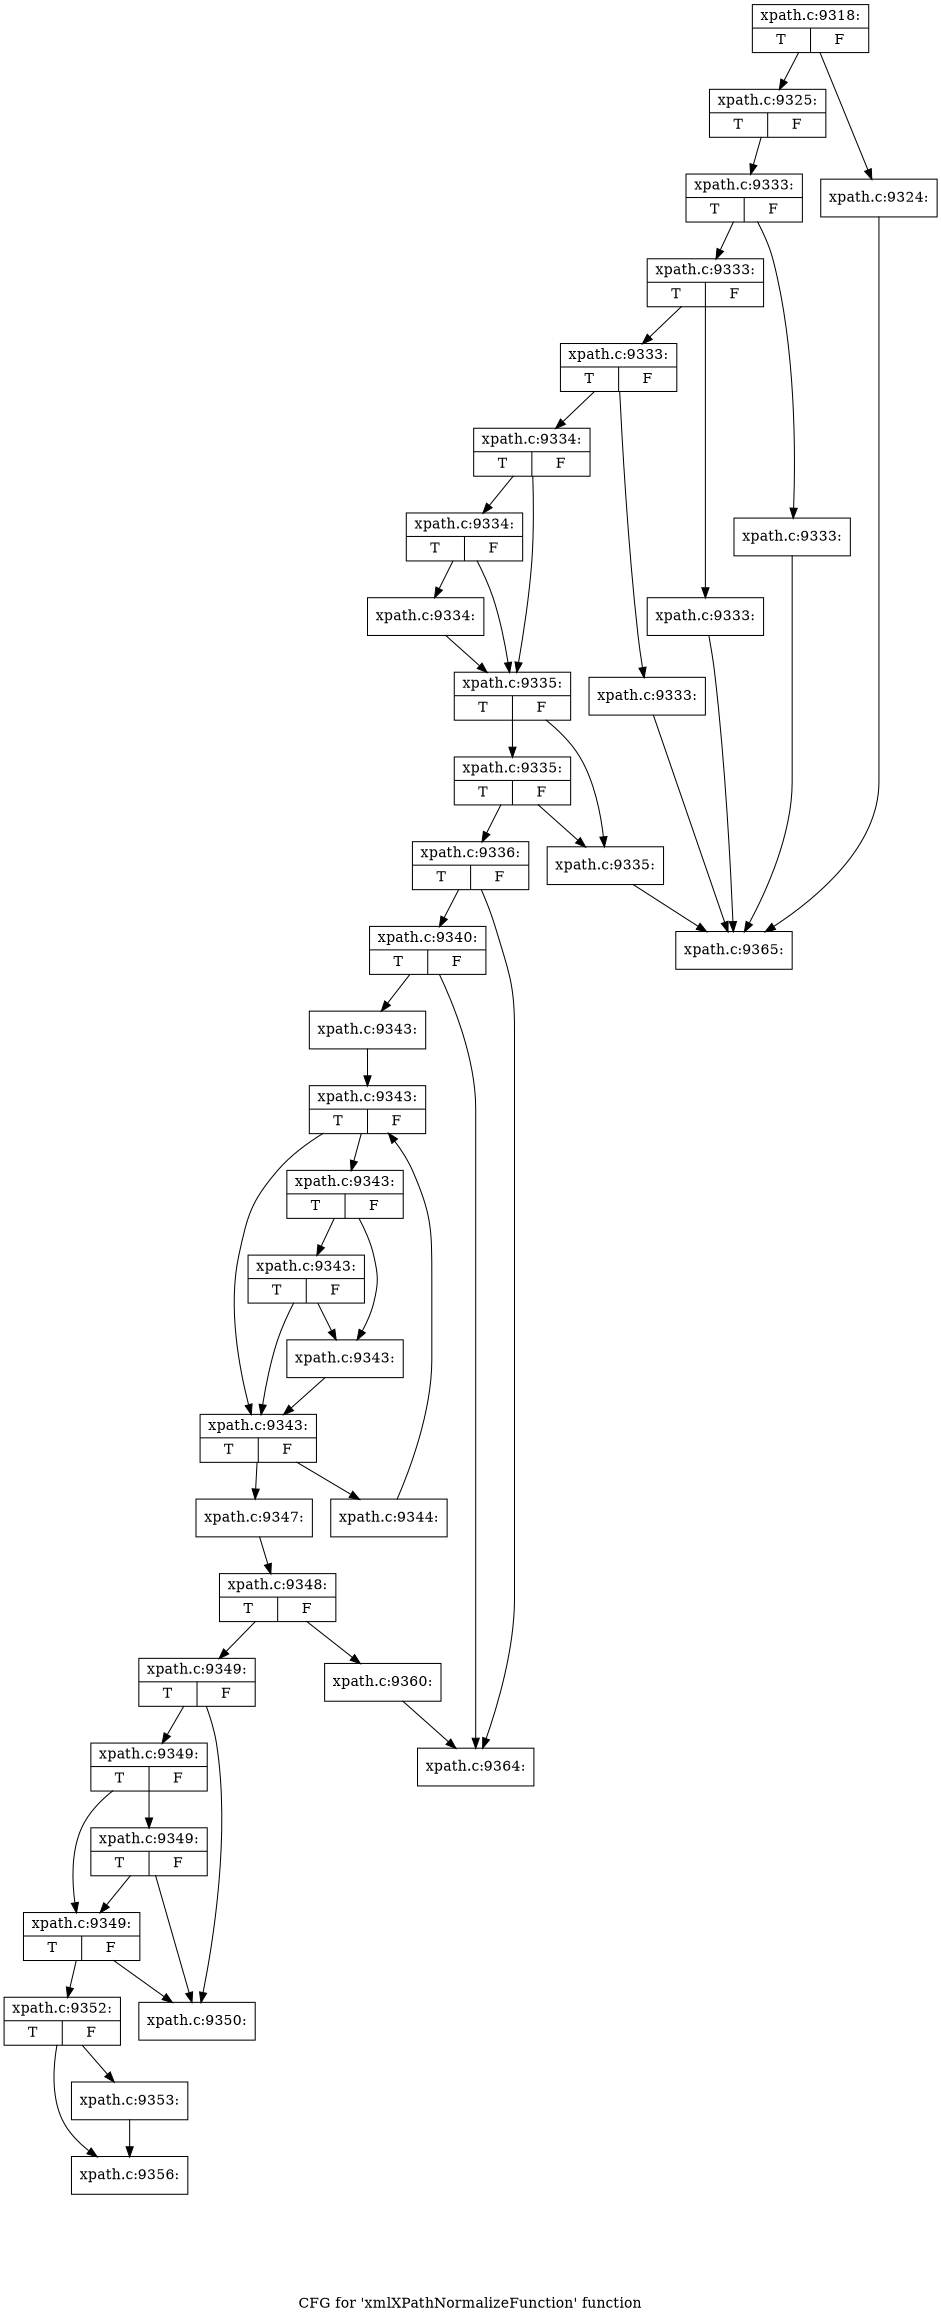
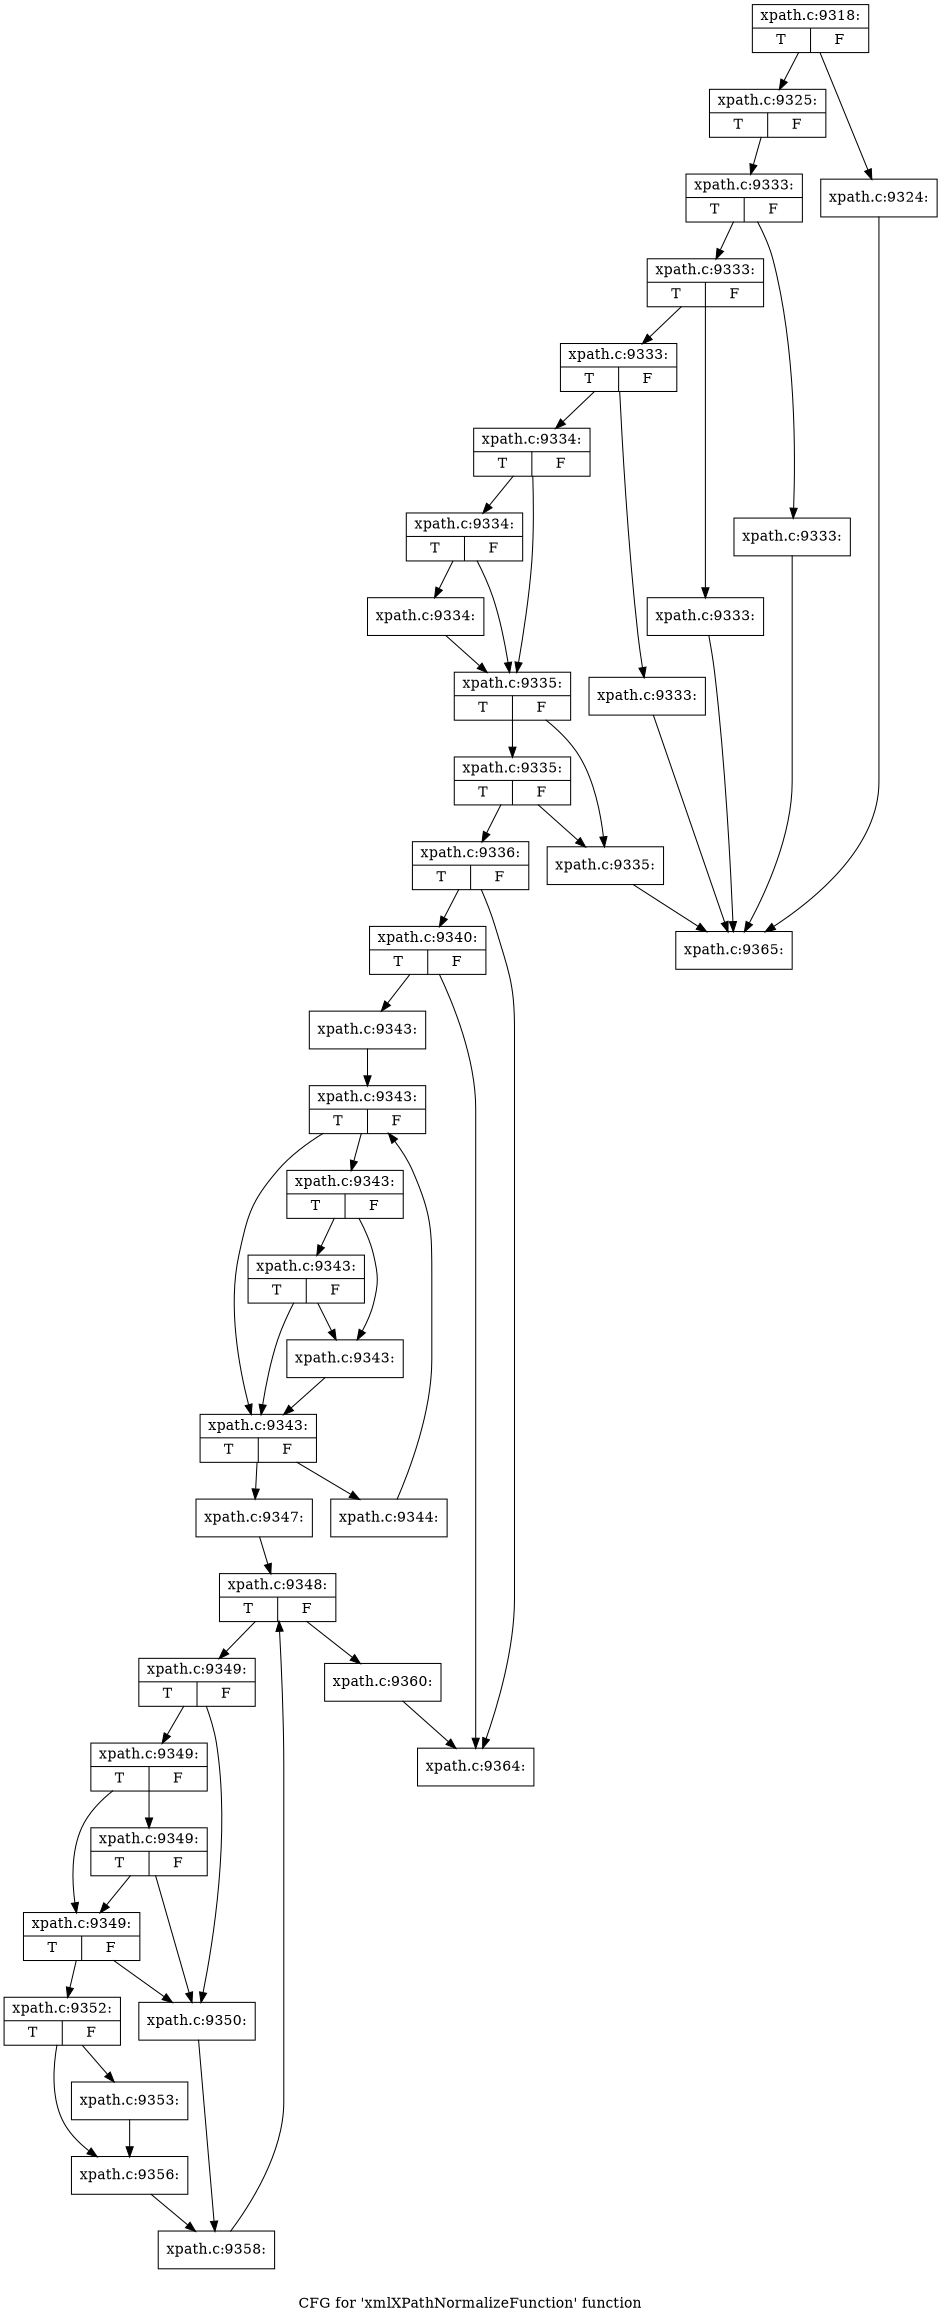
none -> (216, 2250)
